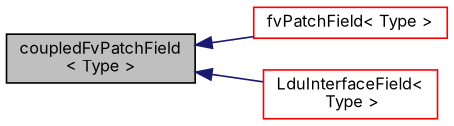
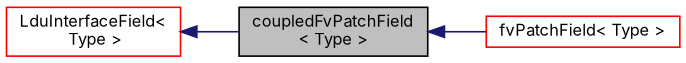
(237, 78) -> (218, 32)
